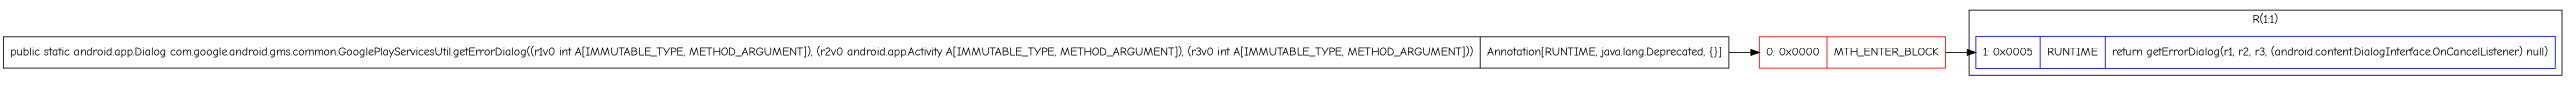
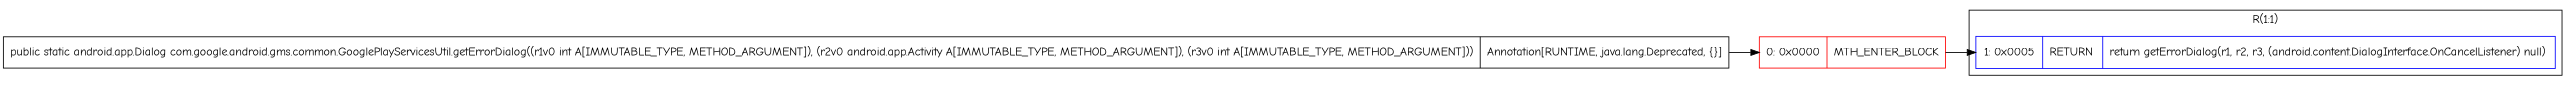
(2073, 52) -> (2071, 52)
